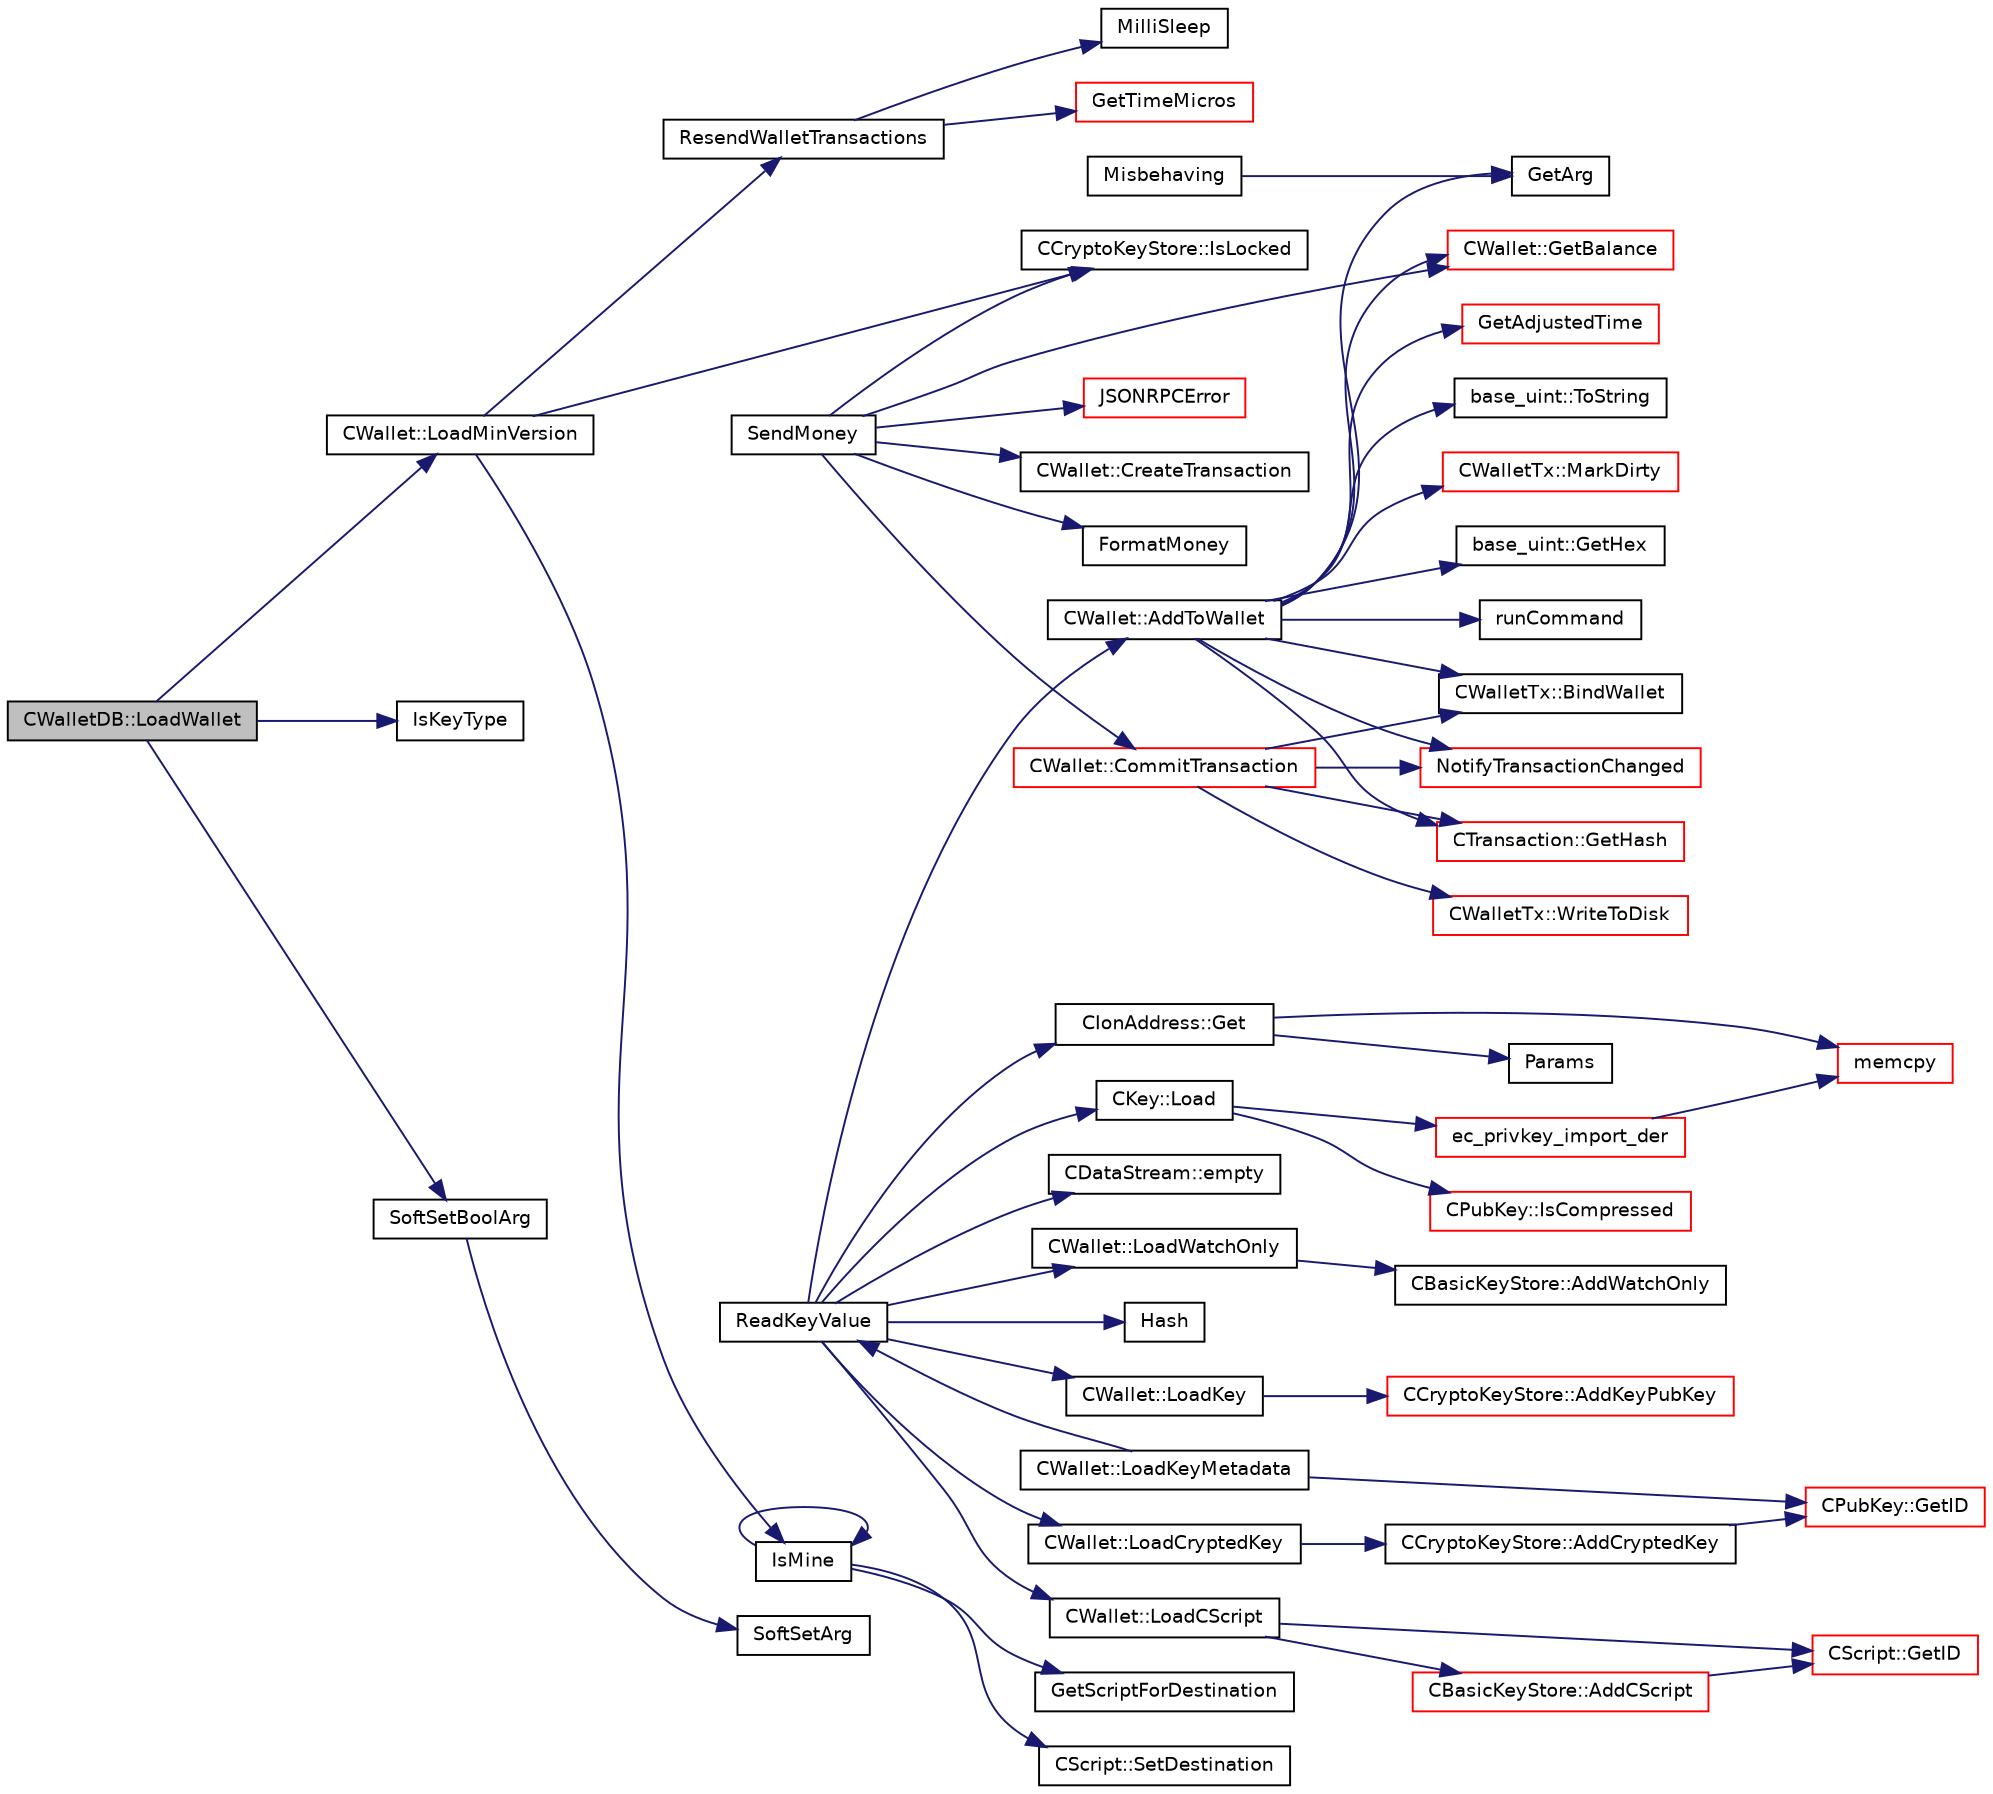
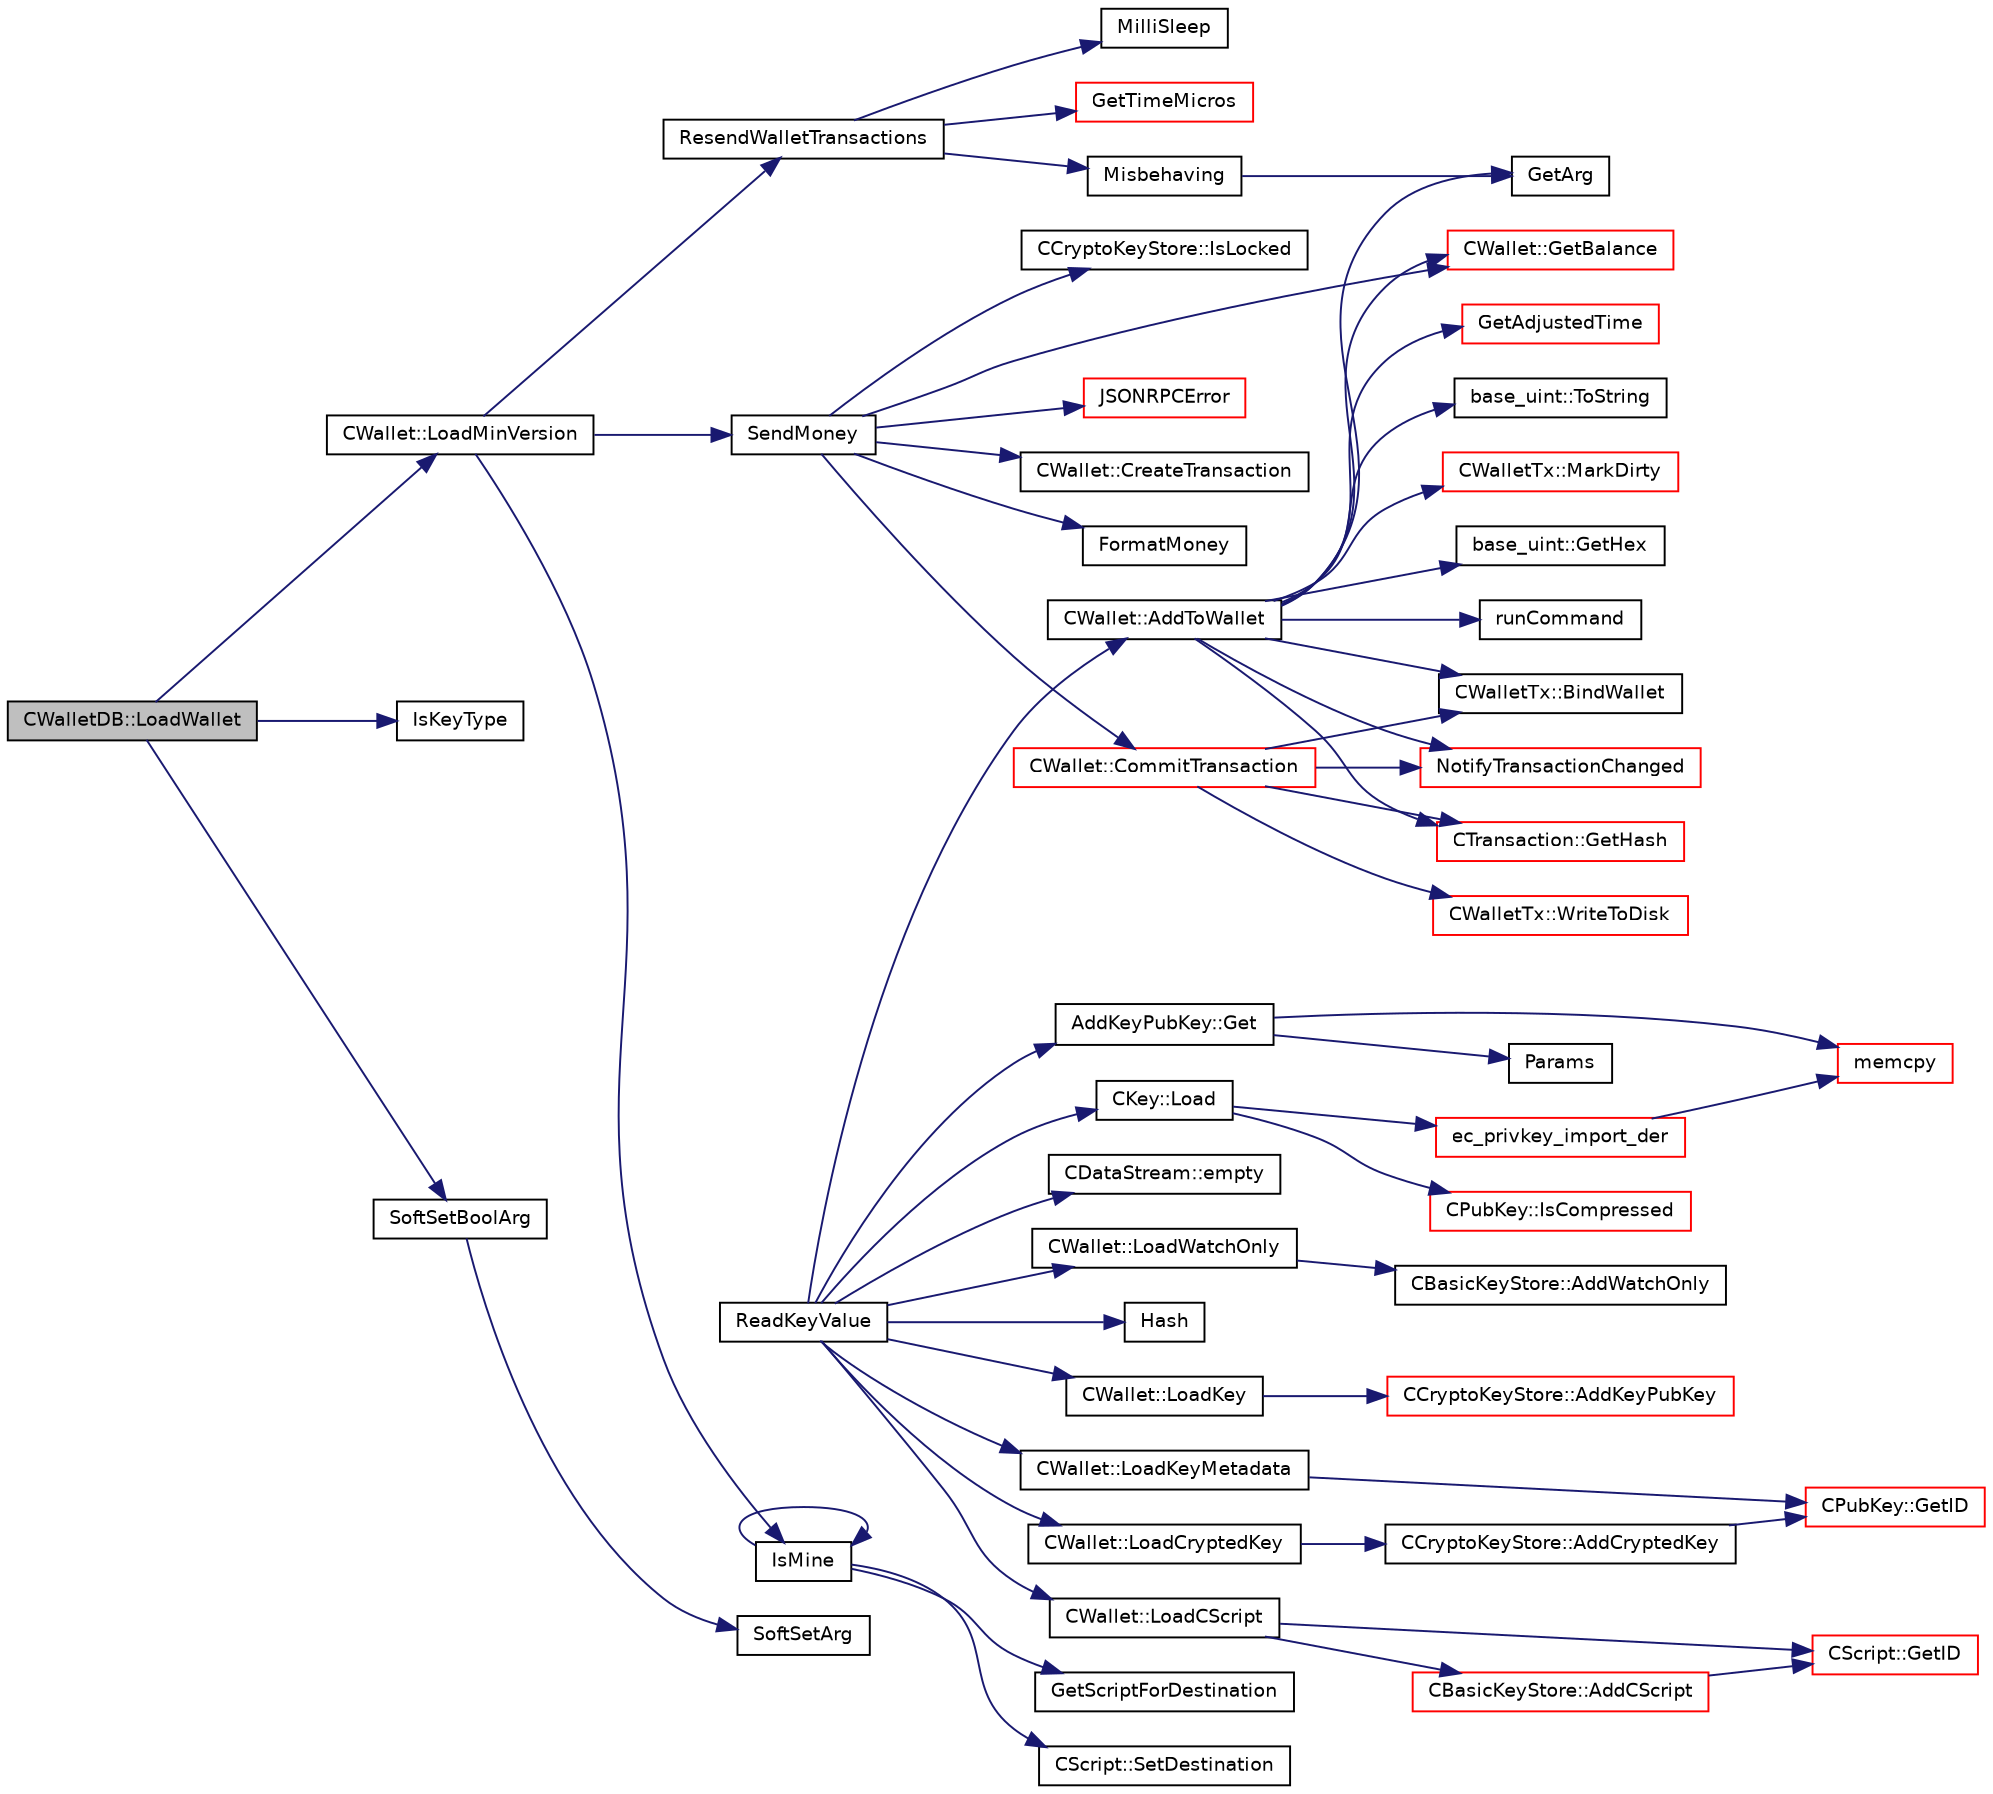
none -> (1006, 160)
(803, 345) -> (653, 435)
(1165, 1024) -> (1165, 1024)
(1000, 1410) -> (908, 1399)
